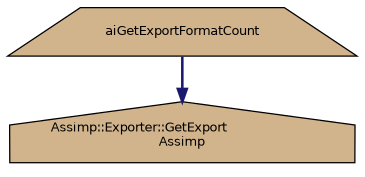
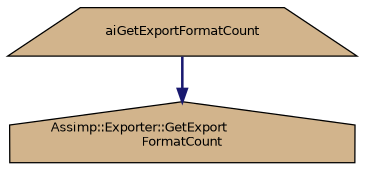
(182, 135) -> (182, 135)
